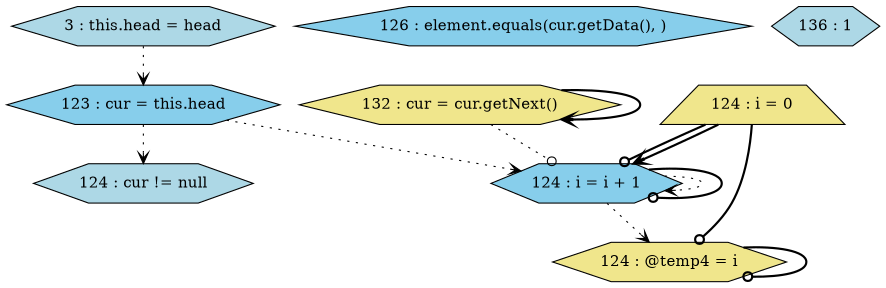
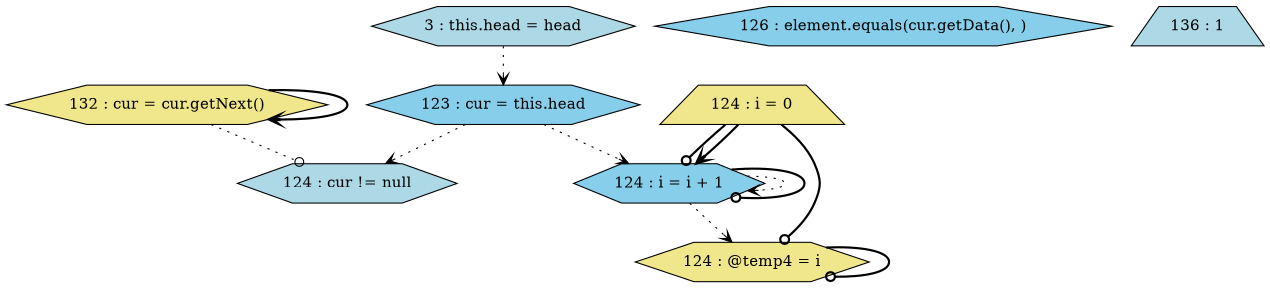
(826, 26) -> (1198, 26)
(519, 142) -> (253, 142)
